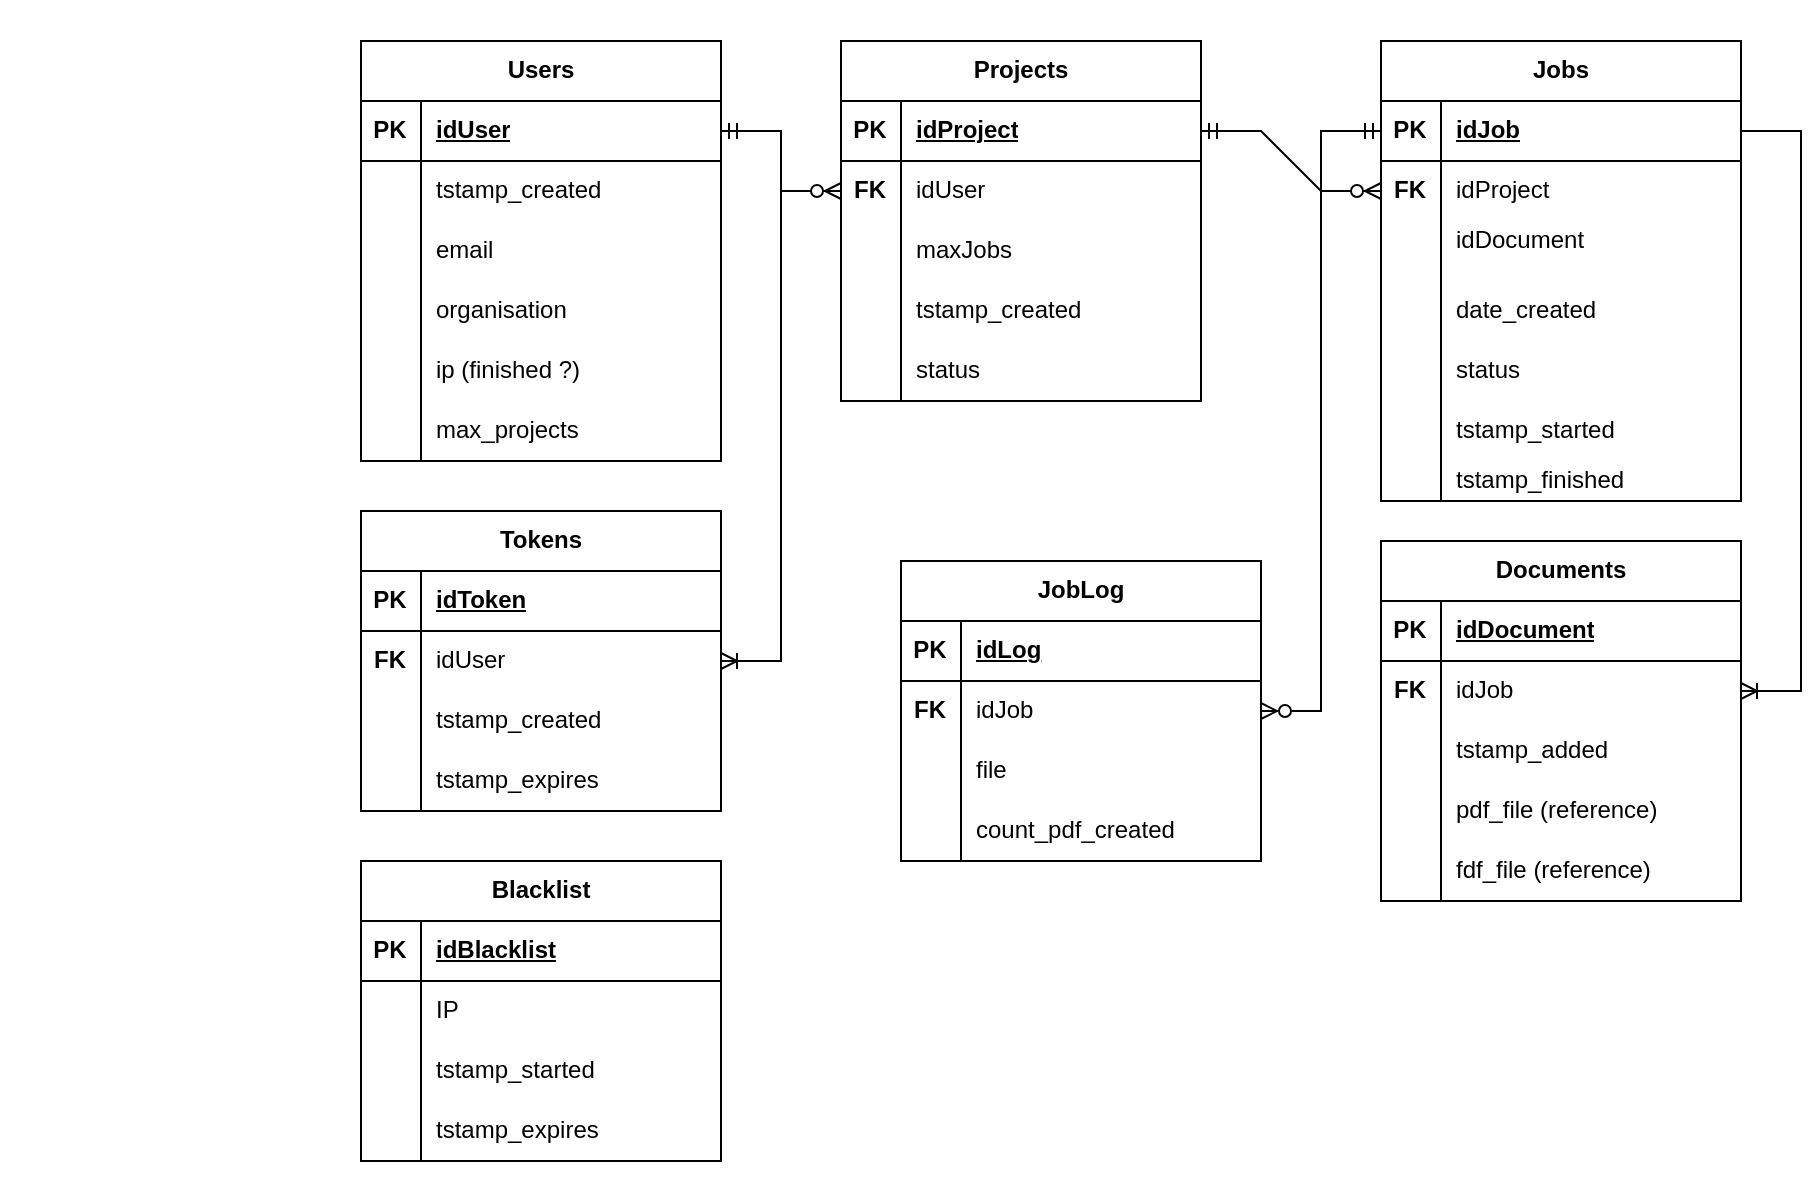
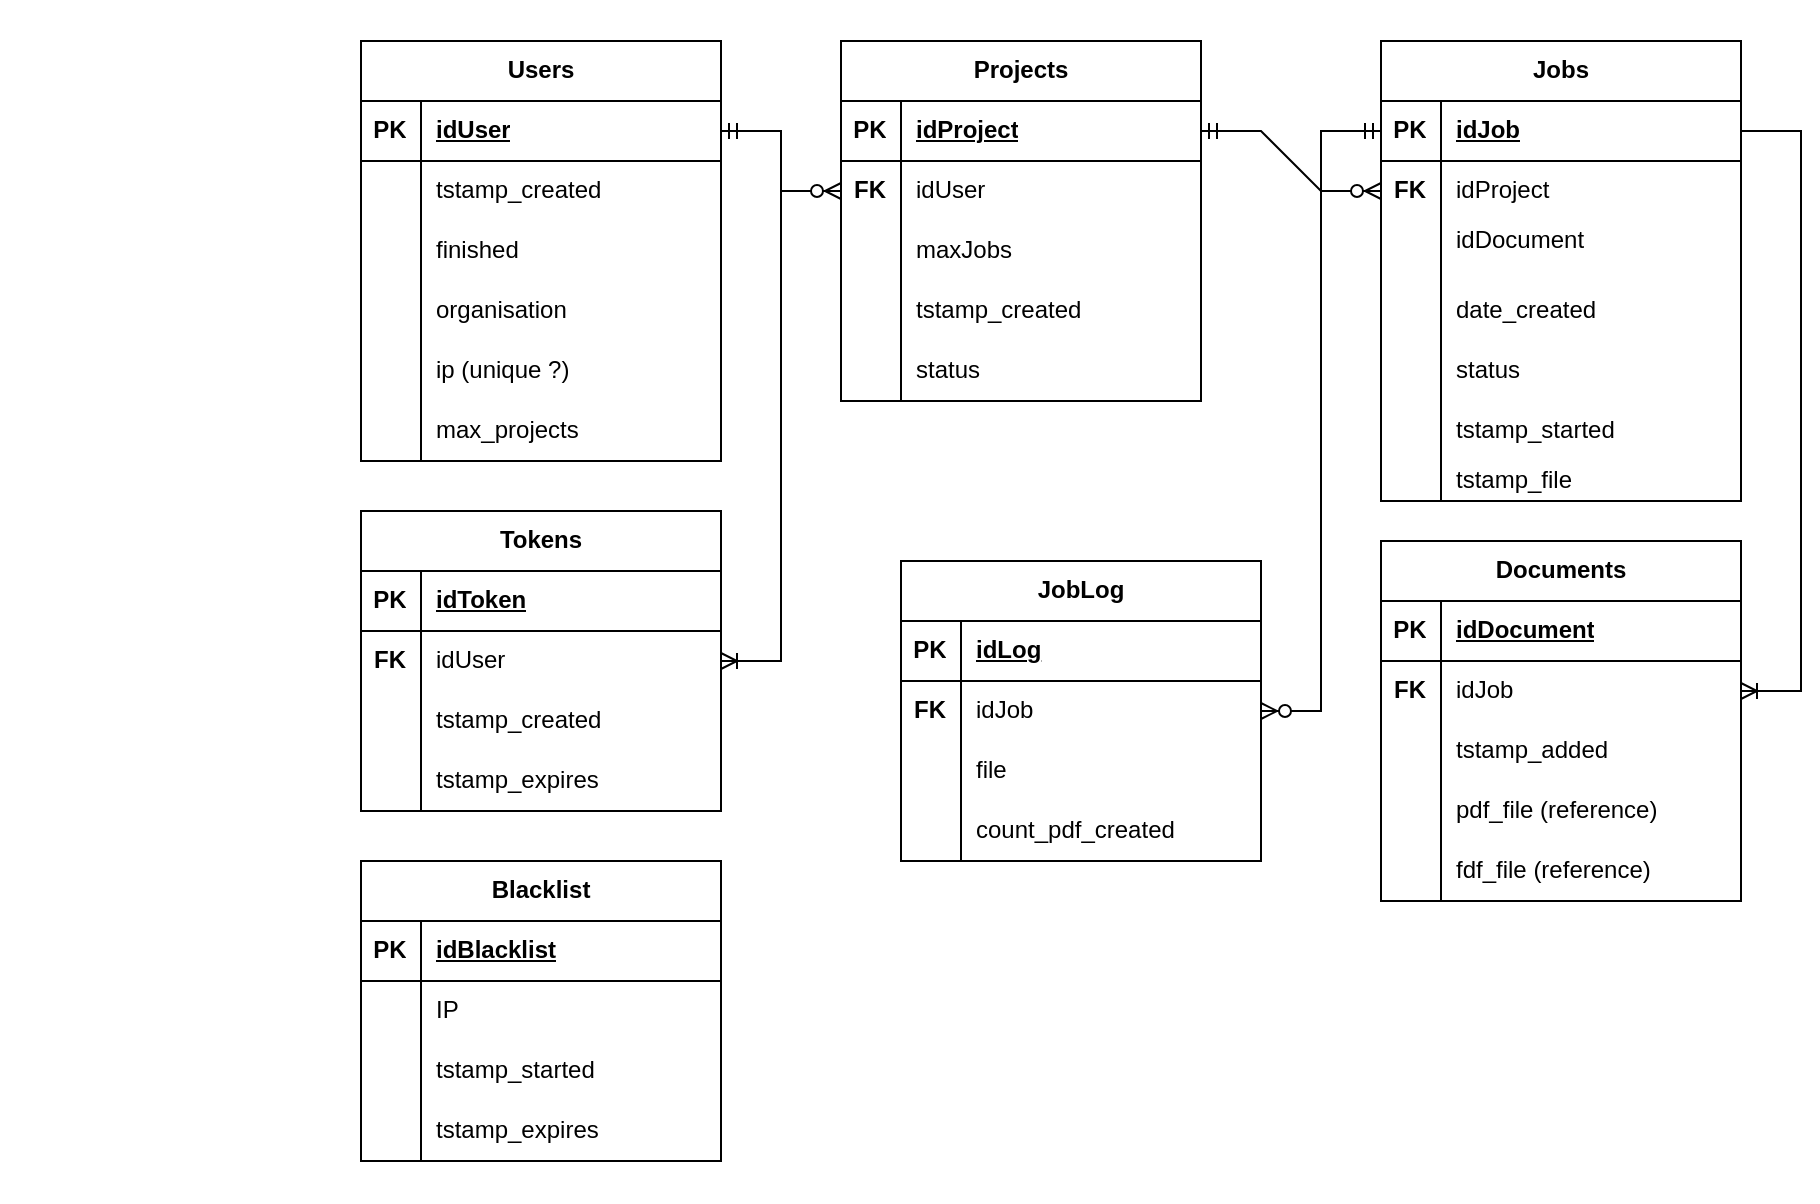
(464, 251) -> (485, 251)
(522, 371) -> (512, 371)
(1552, 481) -> (1525, 481)
